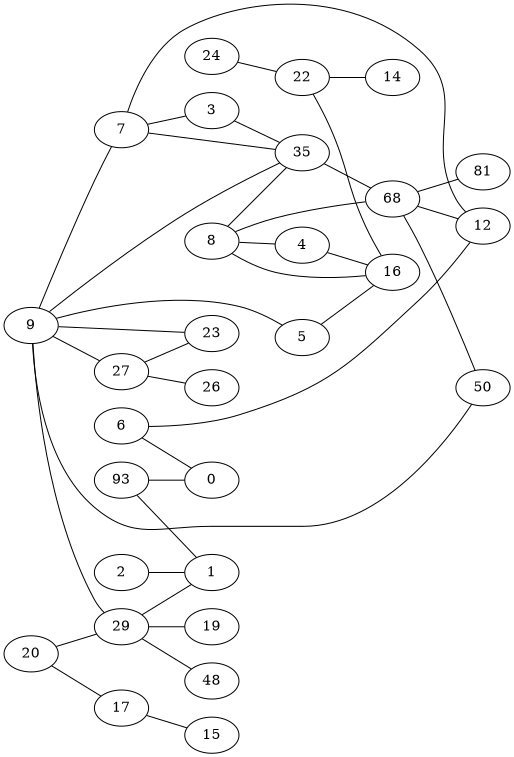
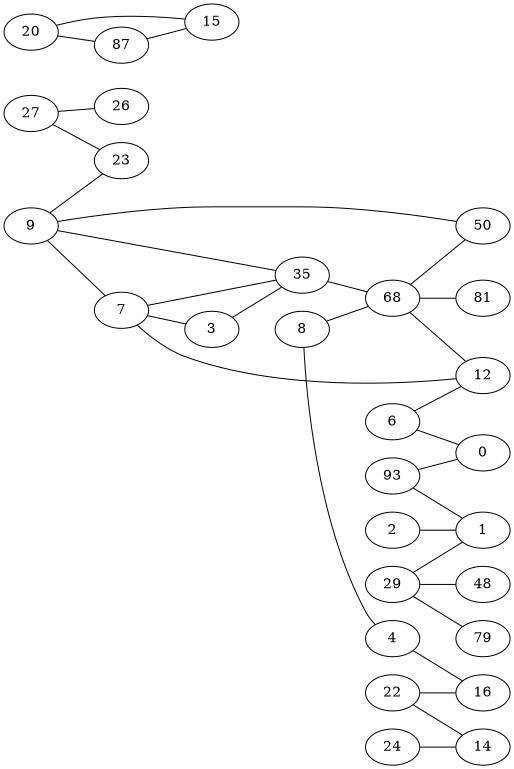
(257, 67) -> (438, 747)
(257, 197) -> none
(297, 276) -> none
(302, 338) -> none
(76, 349) -> none
(53, 483) -> none
(212, 627) -> (483, 639)
(76, 640) -> (120, 16)
(122, 708) -> (122, 45)
